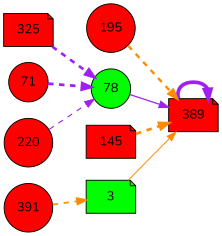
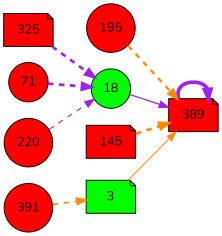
(111, 89) -> (111, 89)
